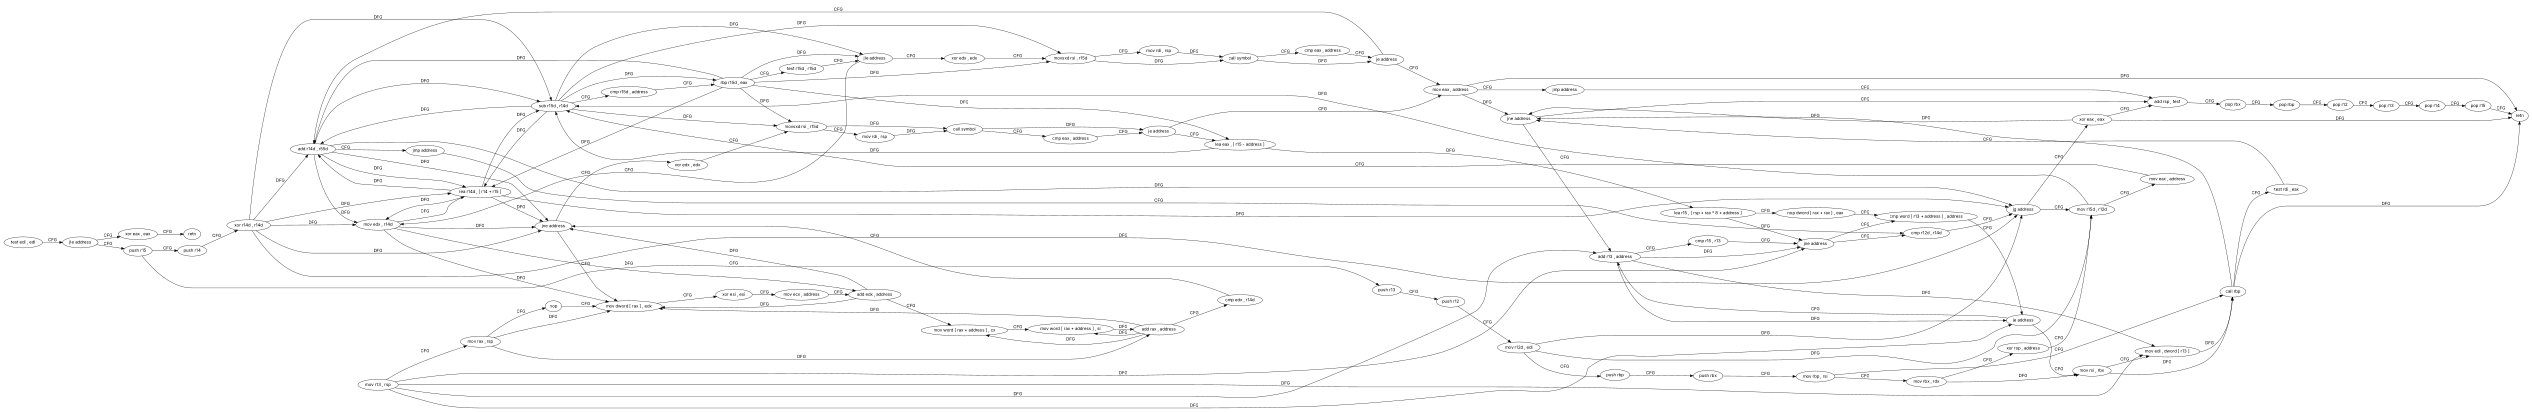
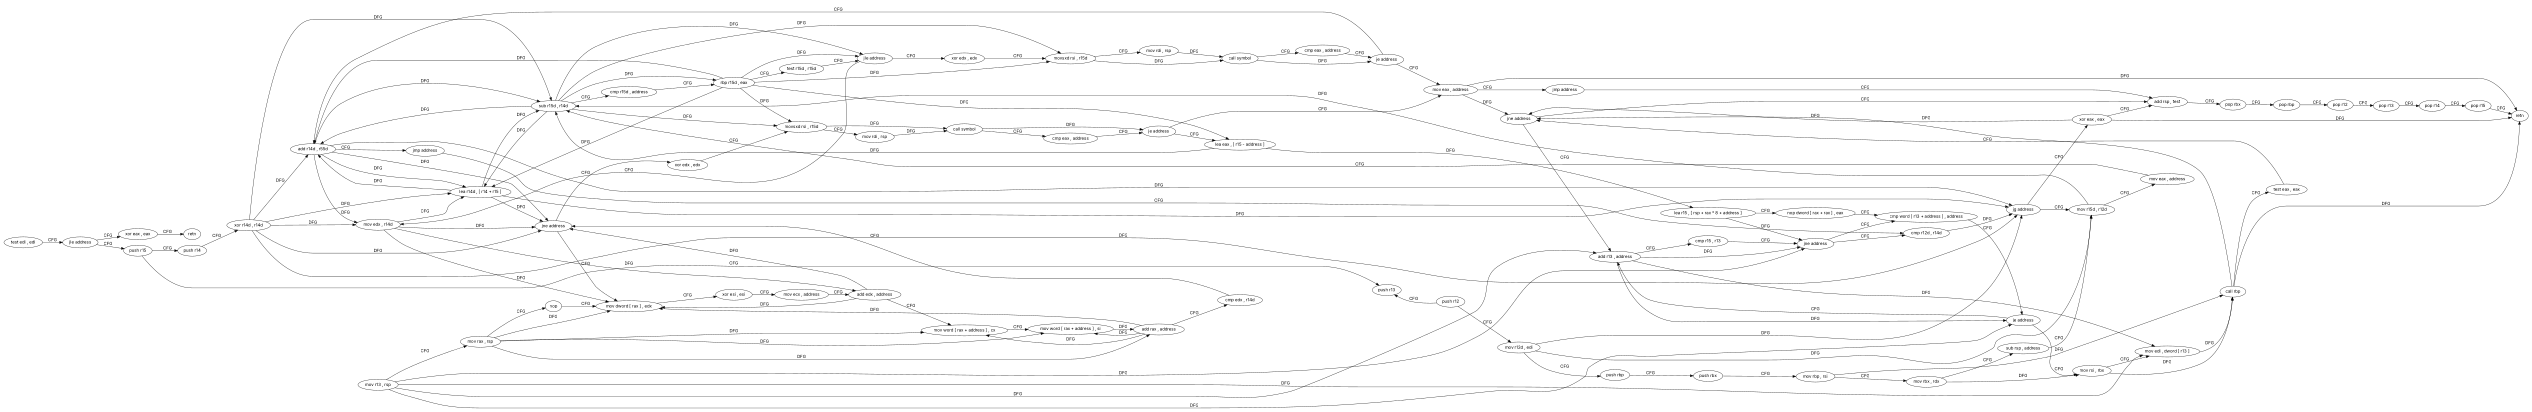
(2287, 190) -> (2287, 190)
(426, 205) -> none
(1988, 219) -> (1988, 219)
(1417, 296) -> (1416, 302)
none -> (711, 335)
none -> (771, 344)
(2023, 348) -> (2023, 348)
(2059, 349) -> (2059, 349)
